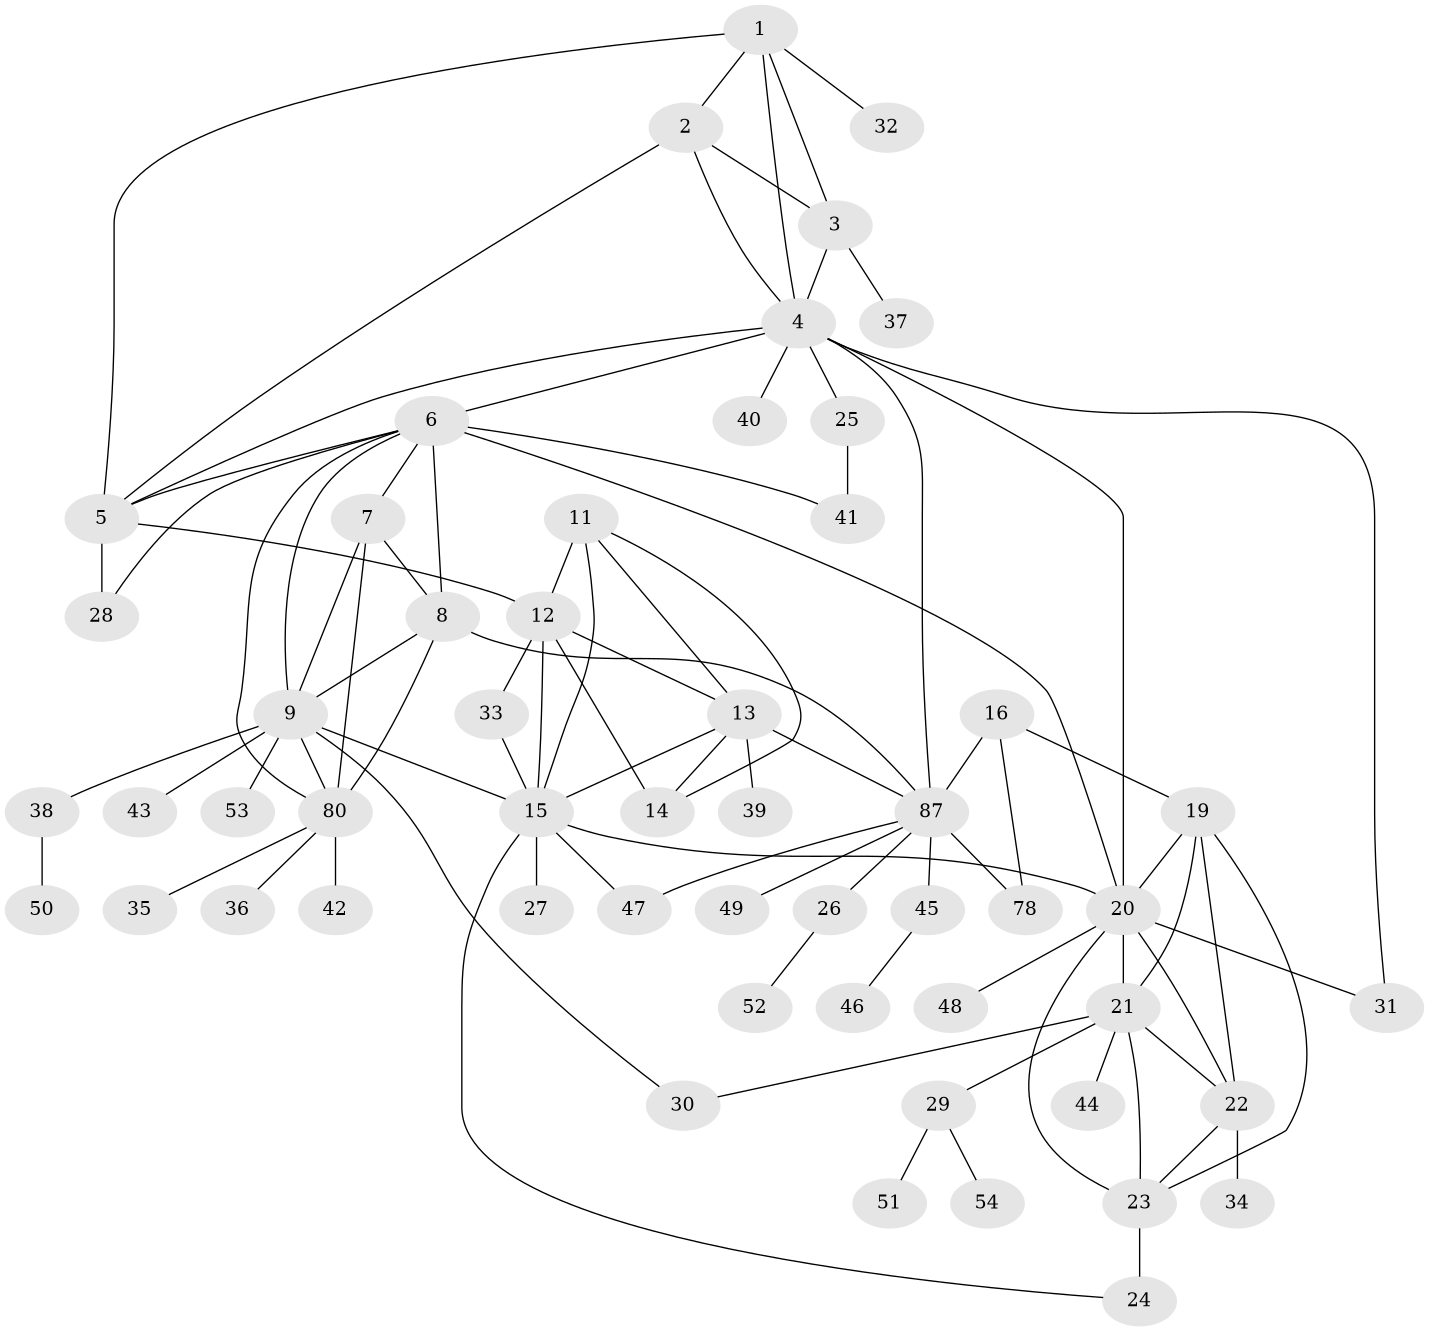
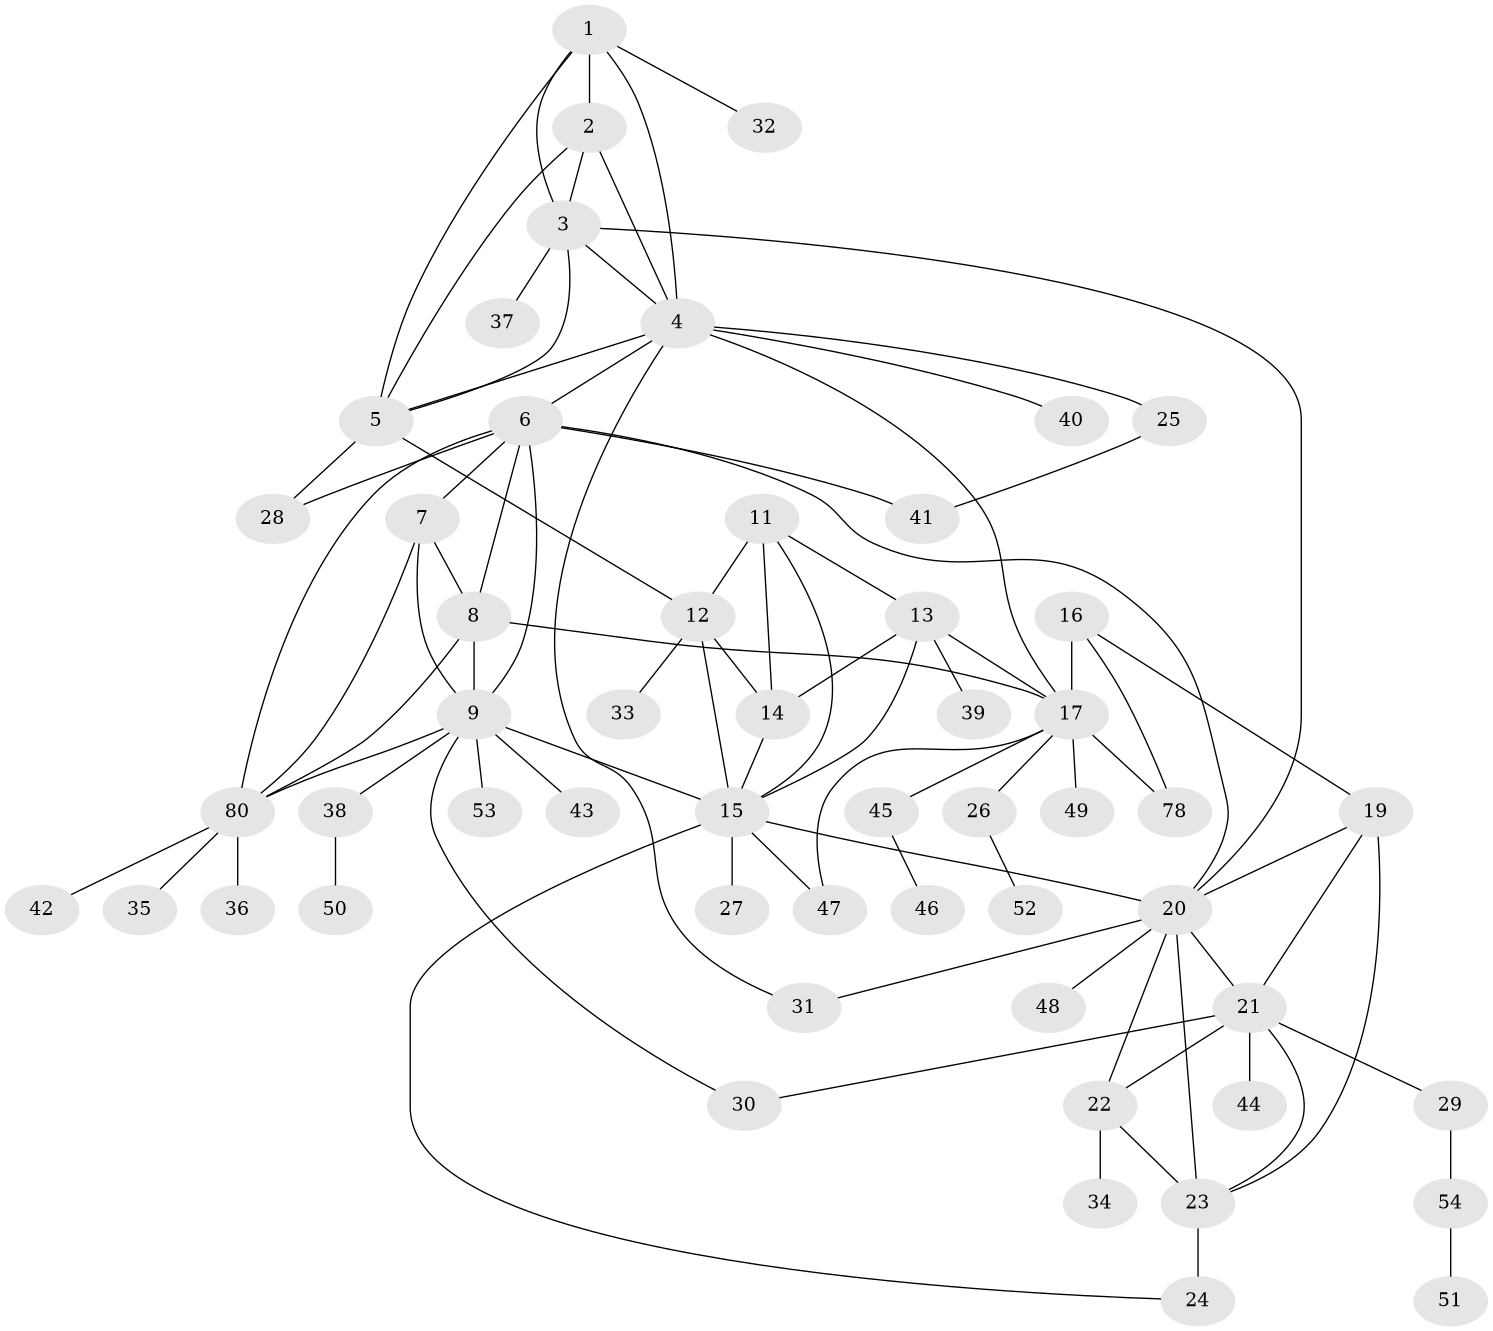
(237, 472) -> (541, 358)
(1123, 527) -> (1219, 333)
(647, 667) -> none
(514, 763) -> (752, 763)
(932, 812) -> (1072, 714)
(1218, 959) -> none
(914, 1155) -> (1451, 1253)
